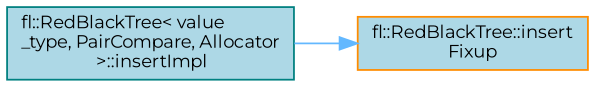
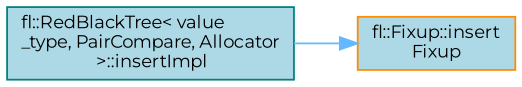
(473, 43) -> (437, 43)
